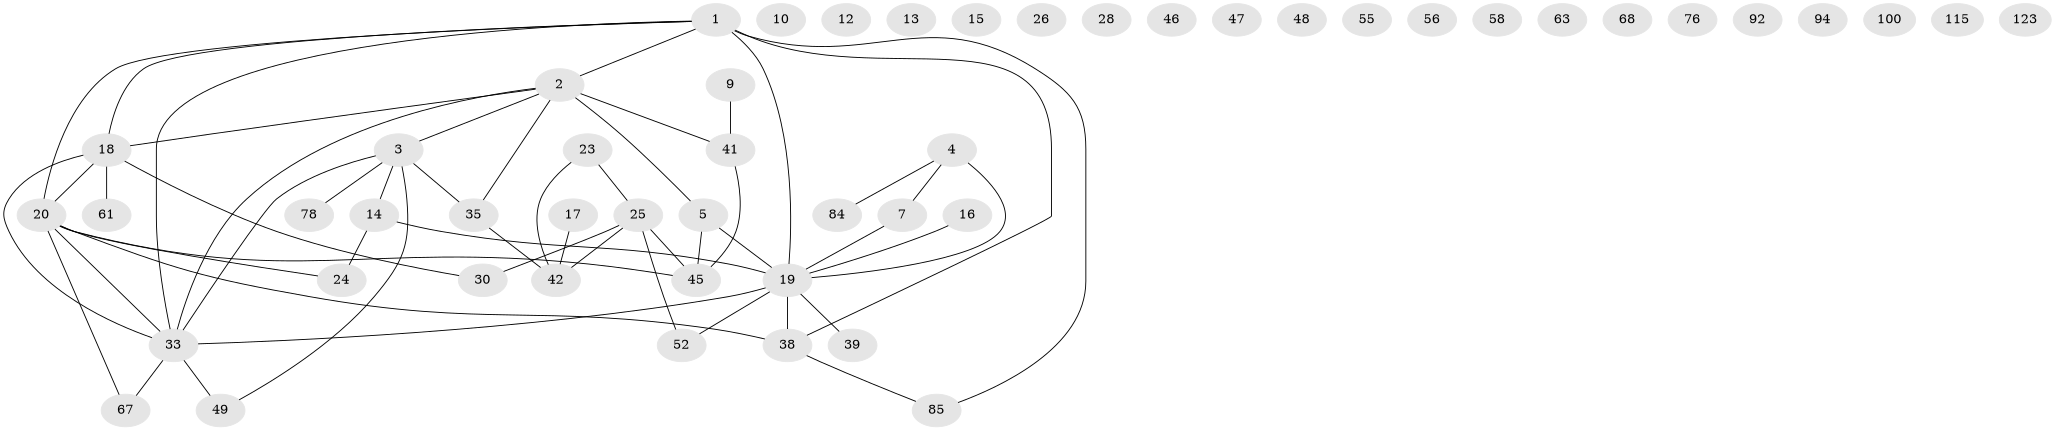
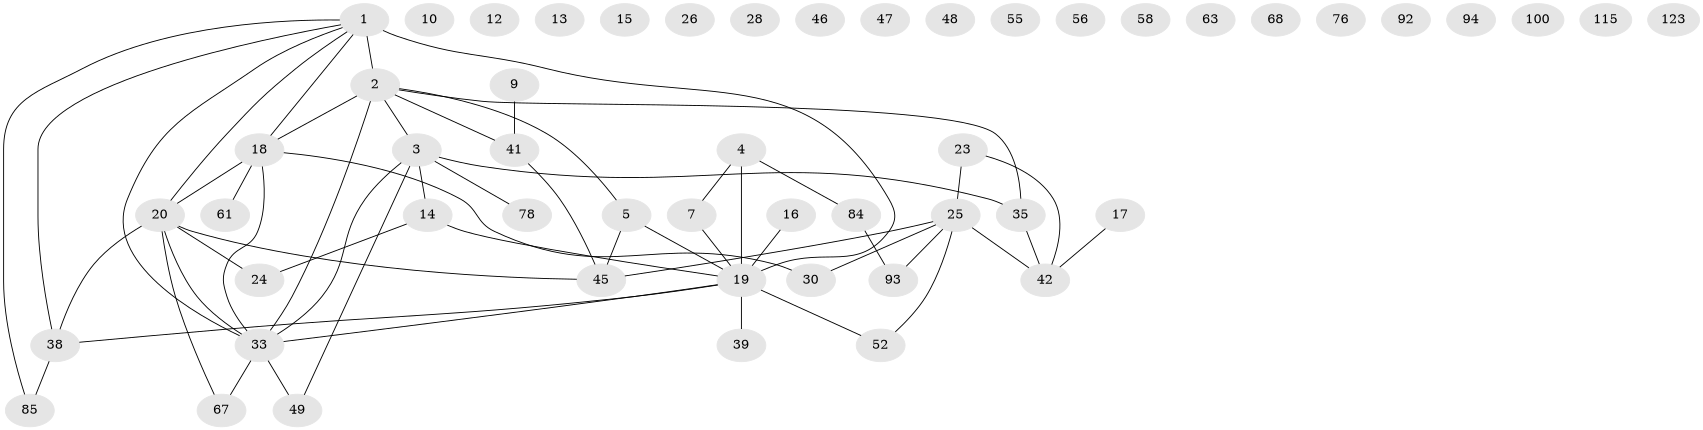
none -> (893, 280)
